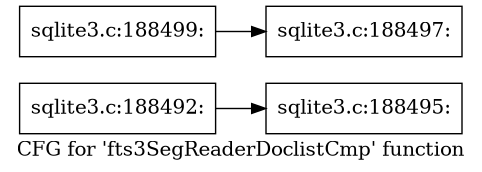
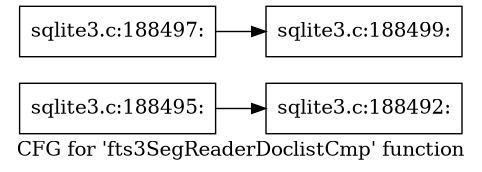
(234, 31) -> (234, 31)
(234, 108) -> (234, 108)
